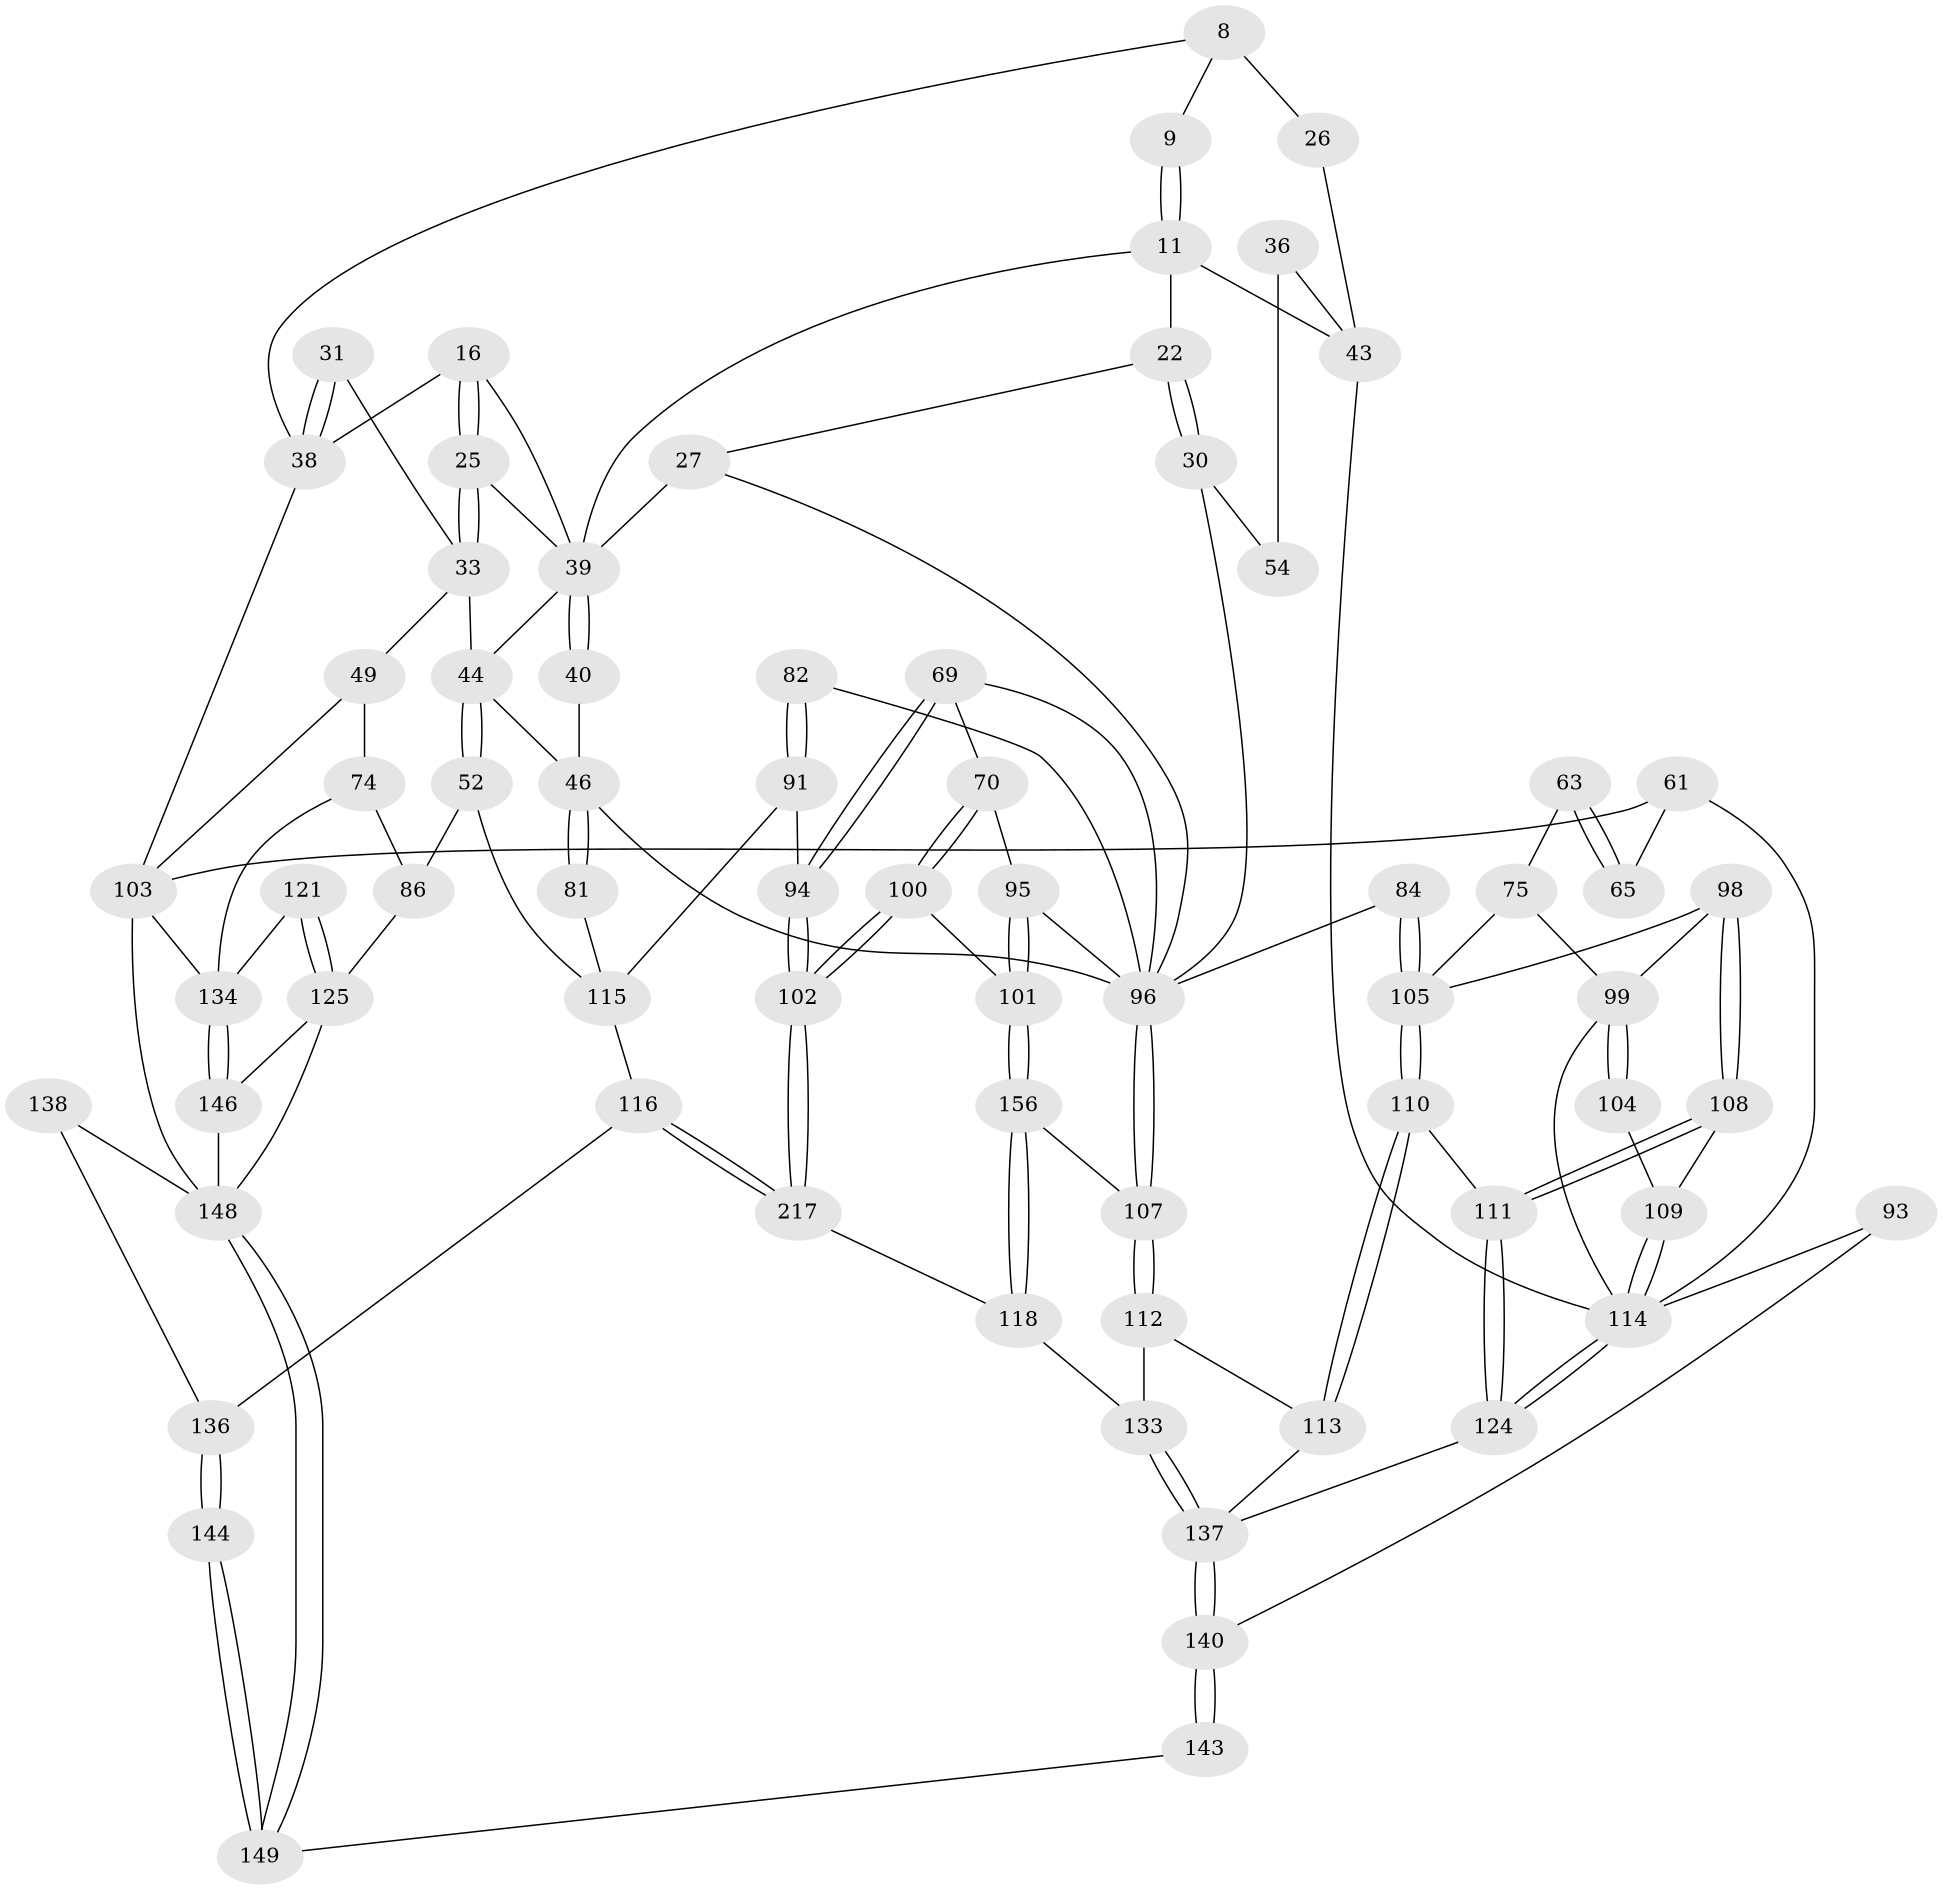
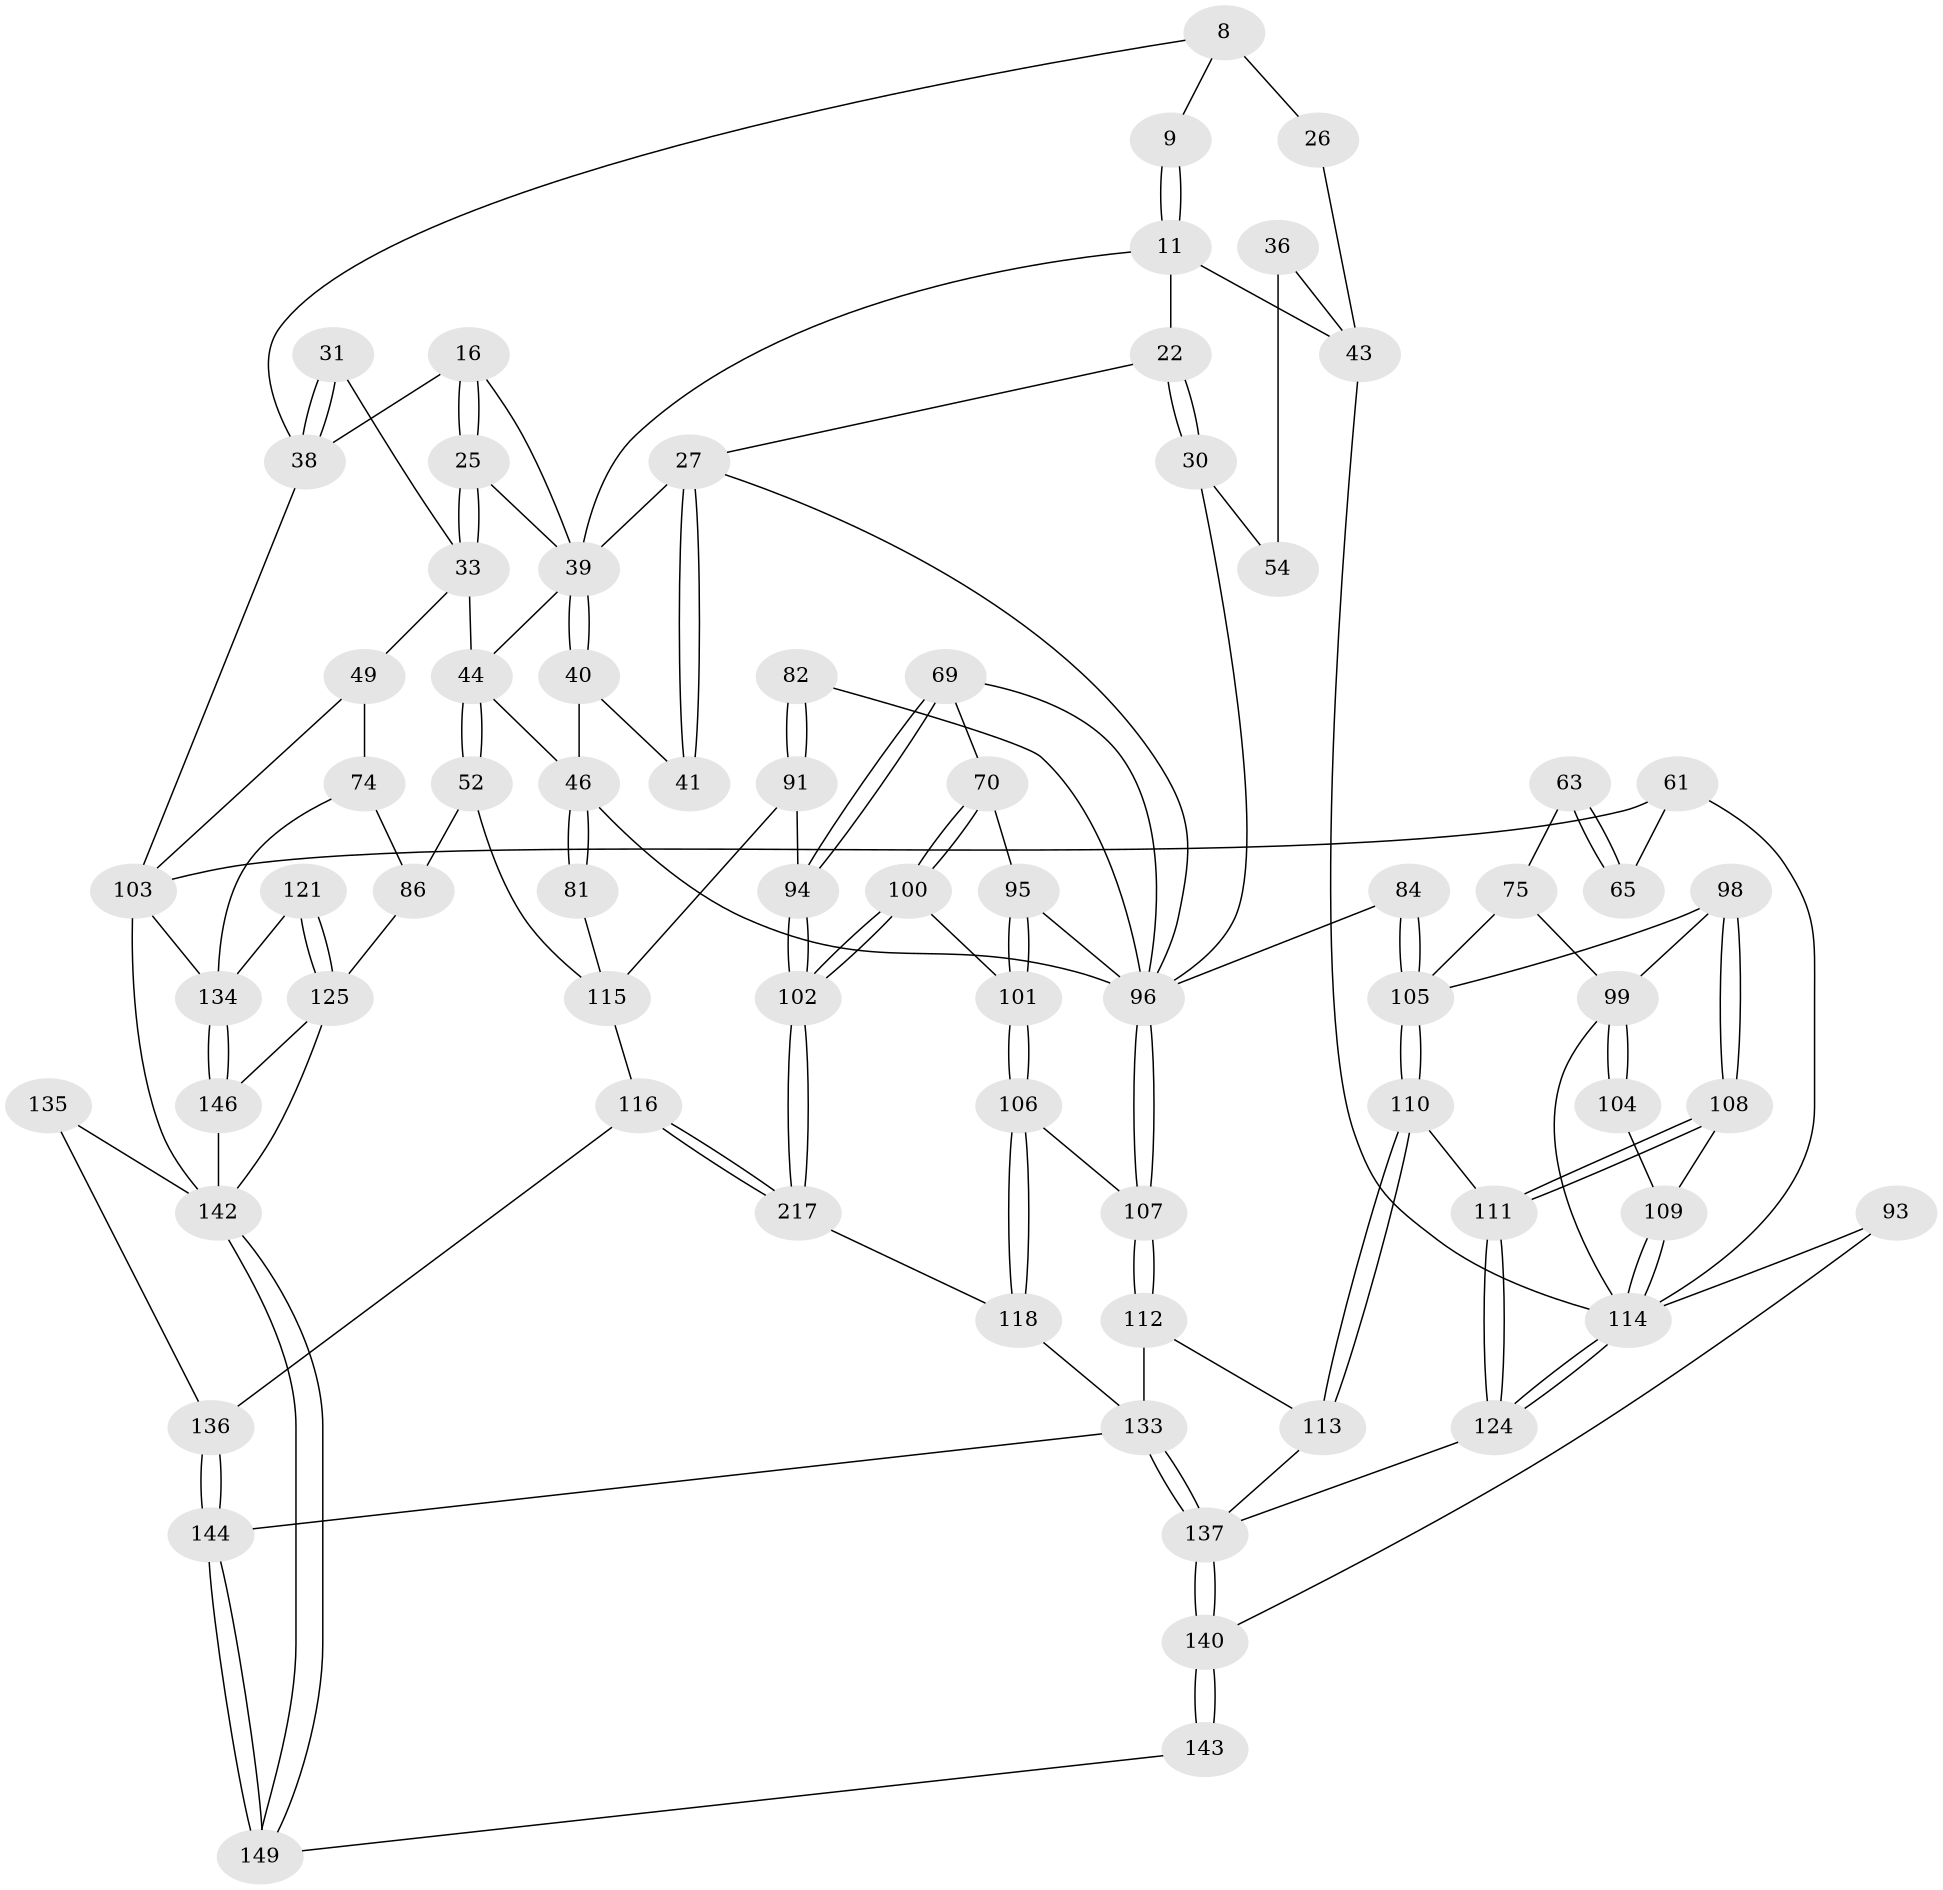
none -> (689, 784)
(49, 1106) -> (49, 1106)
(1019, 1106) -> (1019, 1106)
(218, 1213) -> (218, 1213)
none -> (677, 1481)
